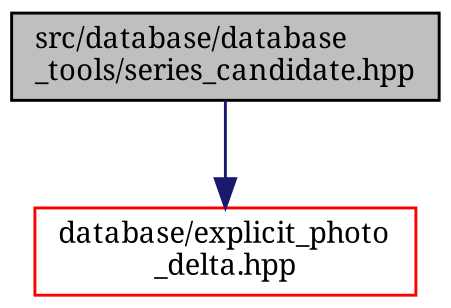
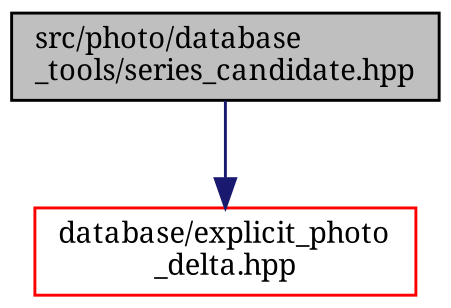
(225, 57) -> (225, 57)
